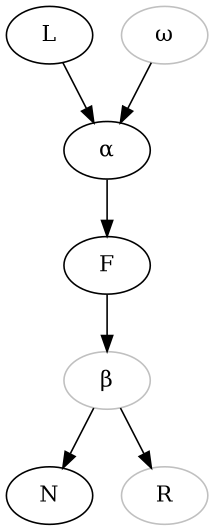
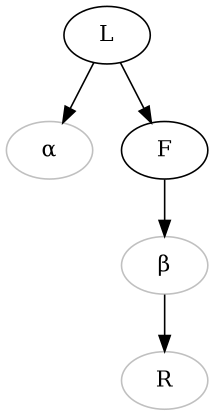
(165, 35) -> none
(107, 150) -> (50, 150)
(107, 200) -> (132, 86)
(50, 496) -> none
